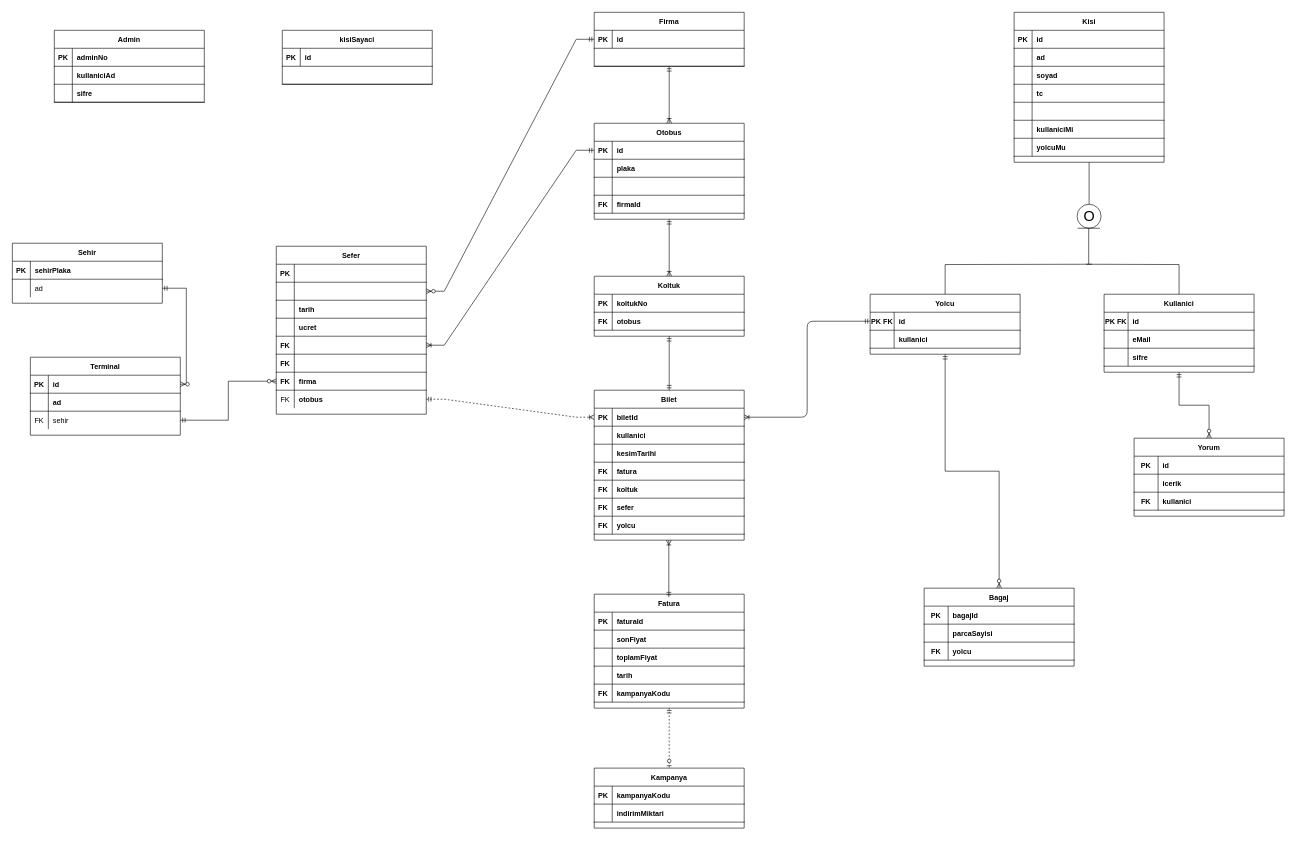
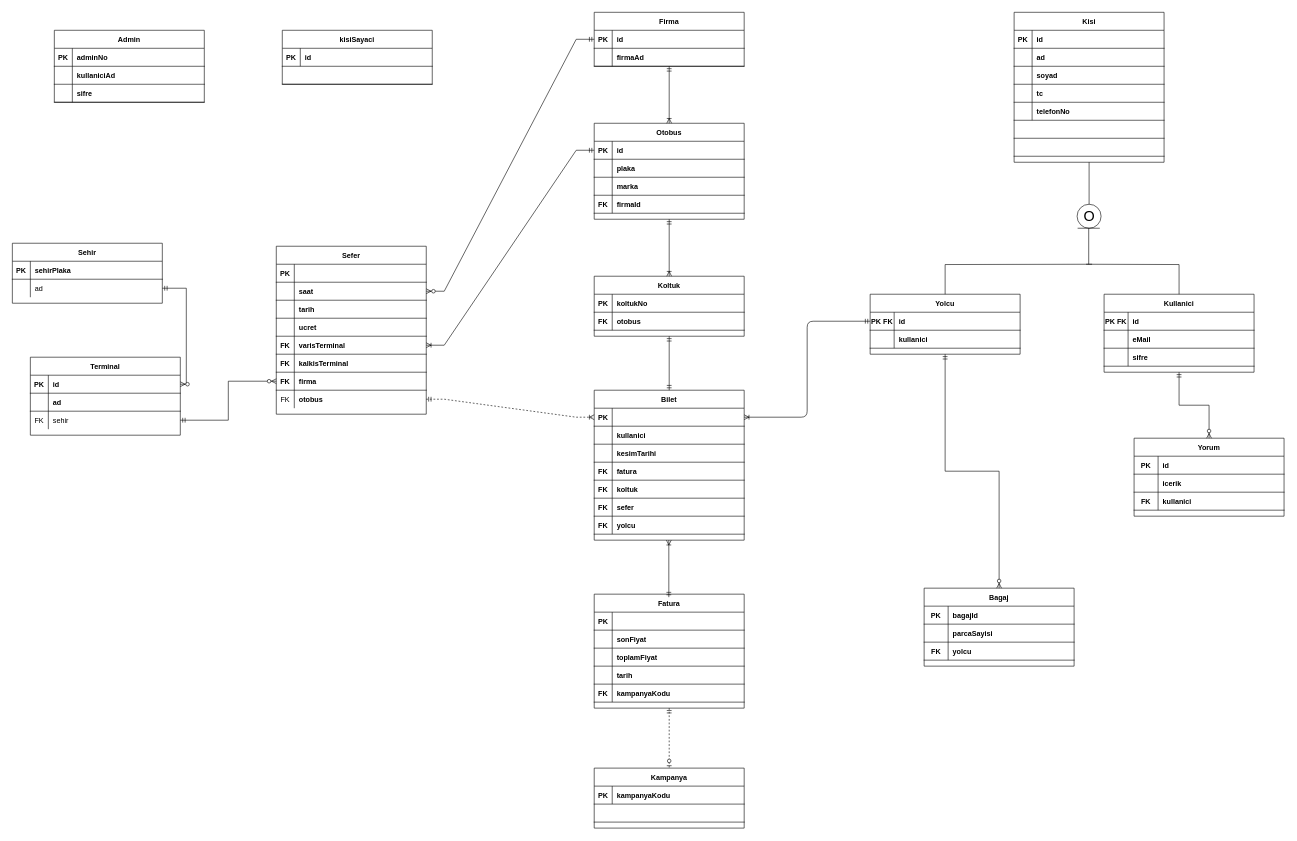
none -> (678, 57)
none -> (1098, 111)
(1098, 129) -> none
(1098, 147) -> none
none -> (678, 186)
none -> (360, 291)
none -> (360, 345)
none -> (360, 363)
(678, 417) -> none
(678, 621) -> none
(678, 813) -> none
